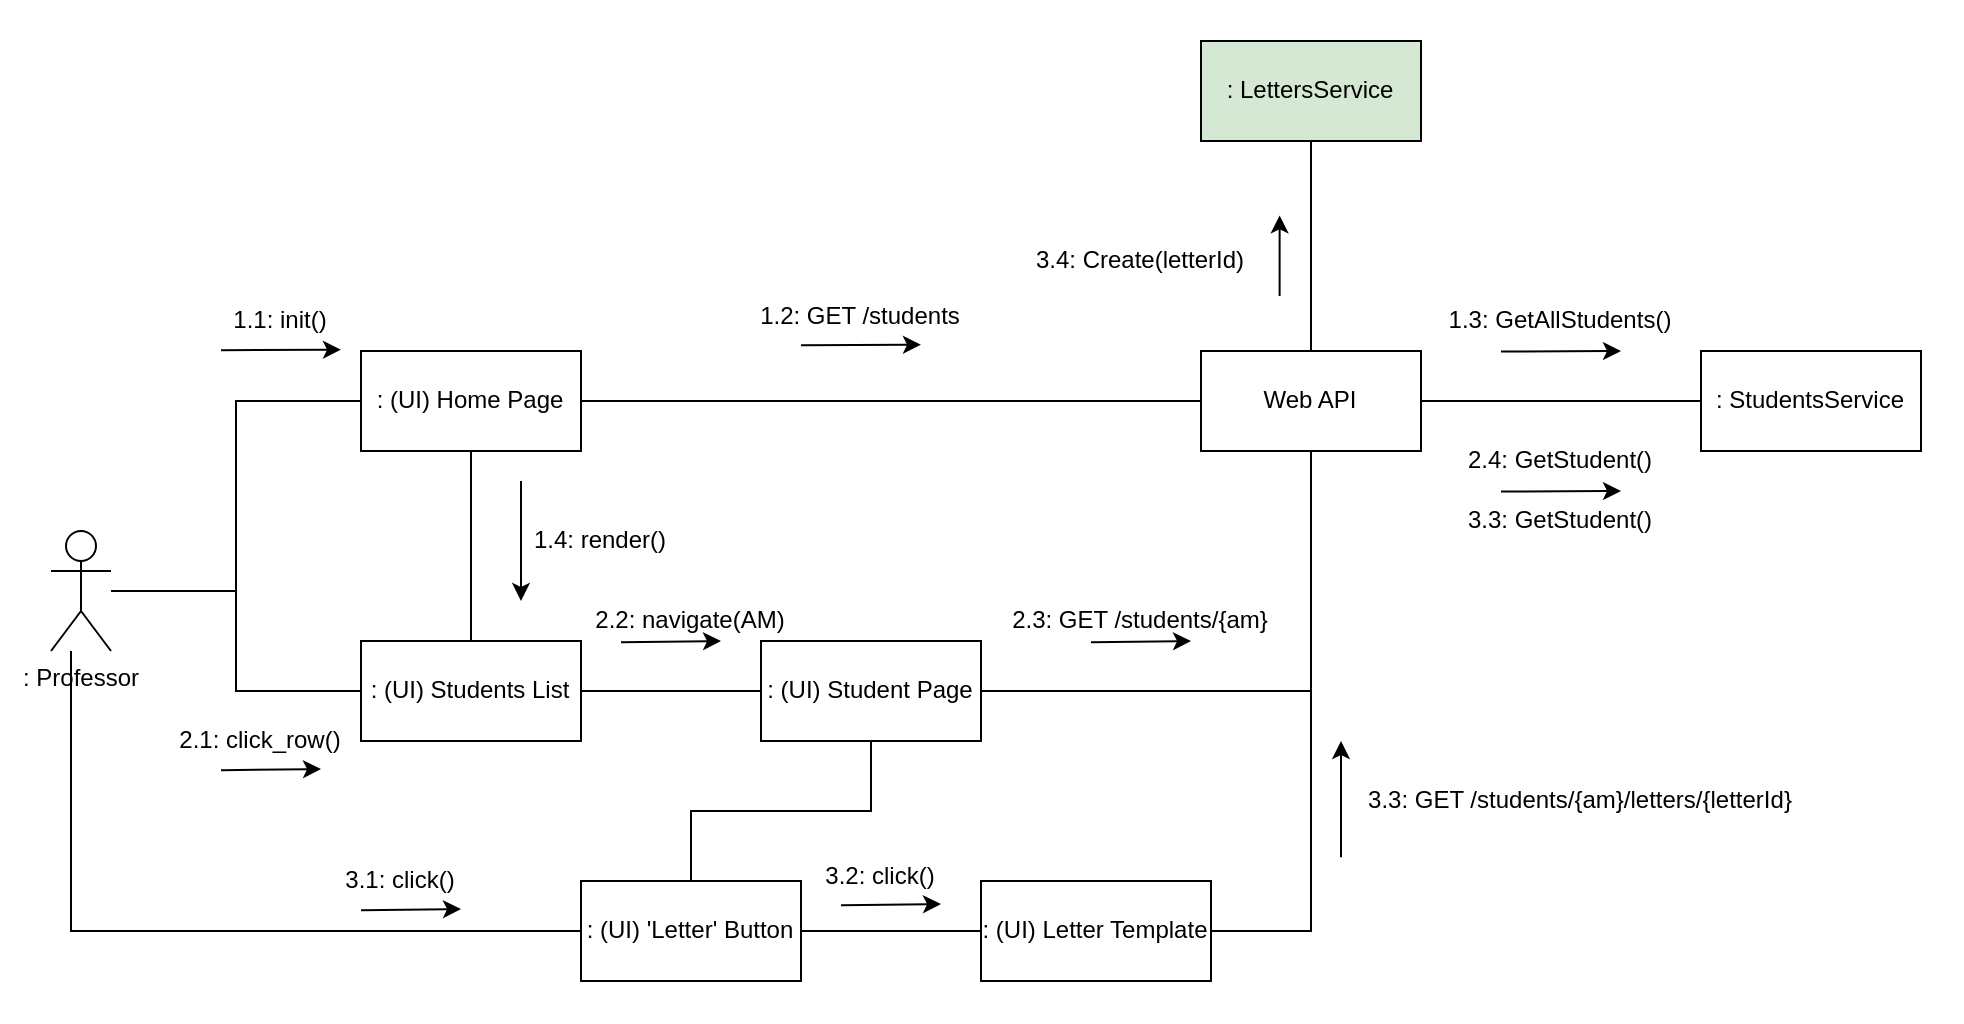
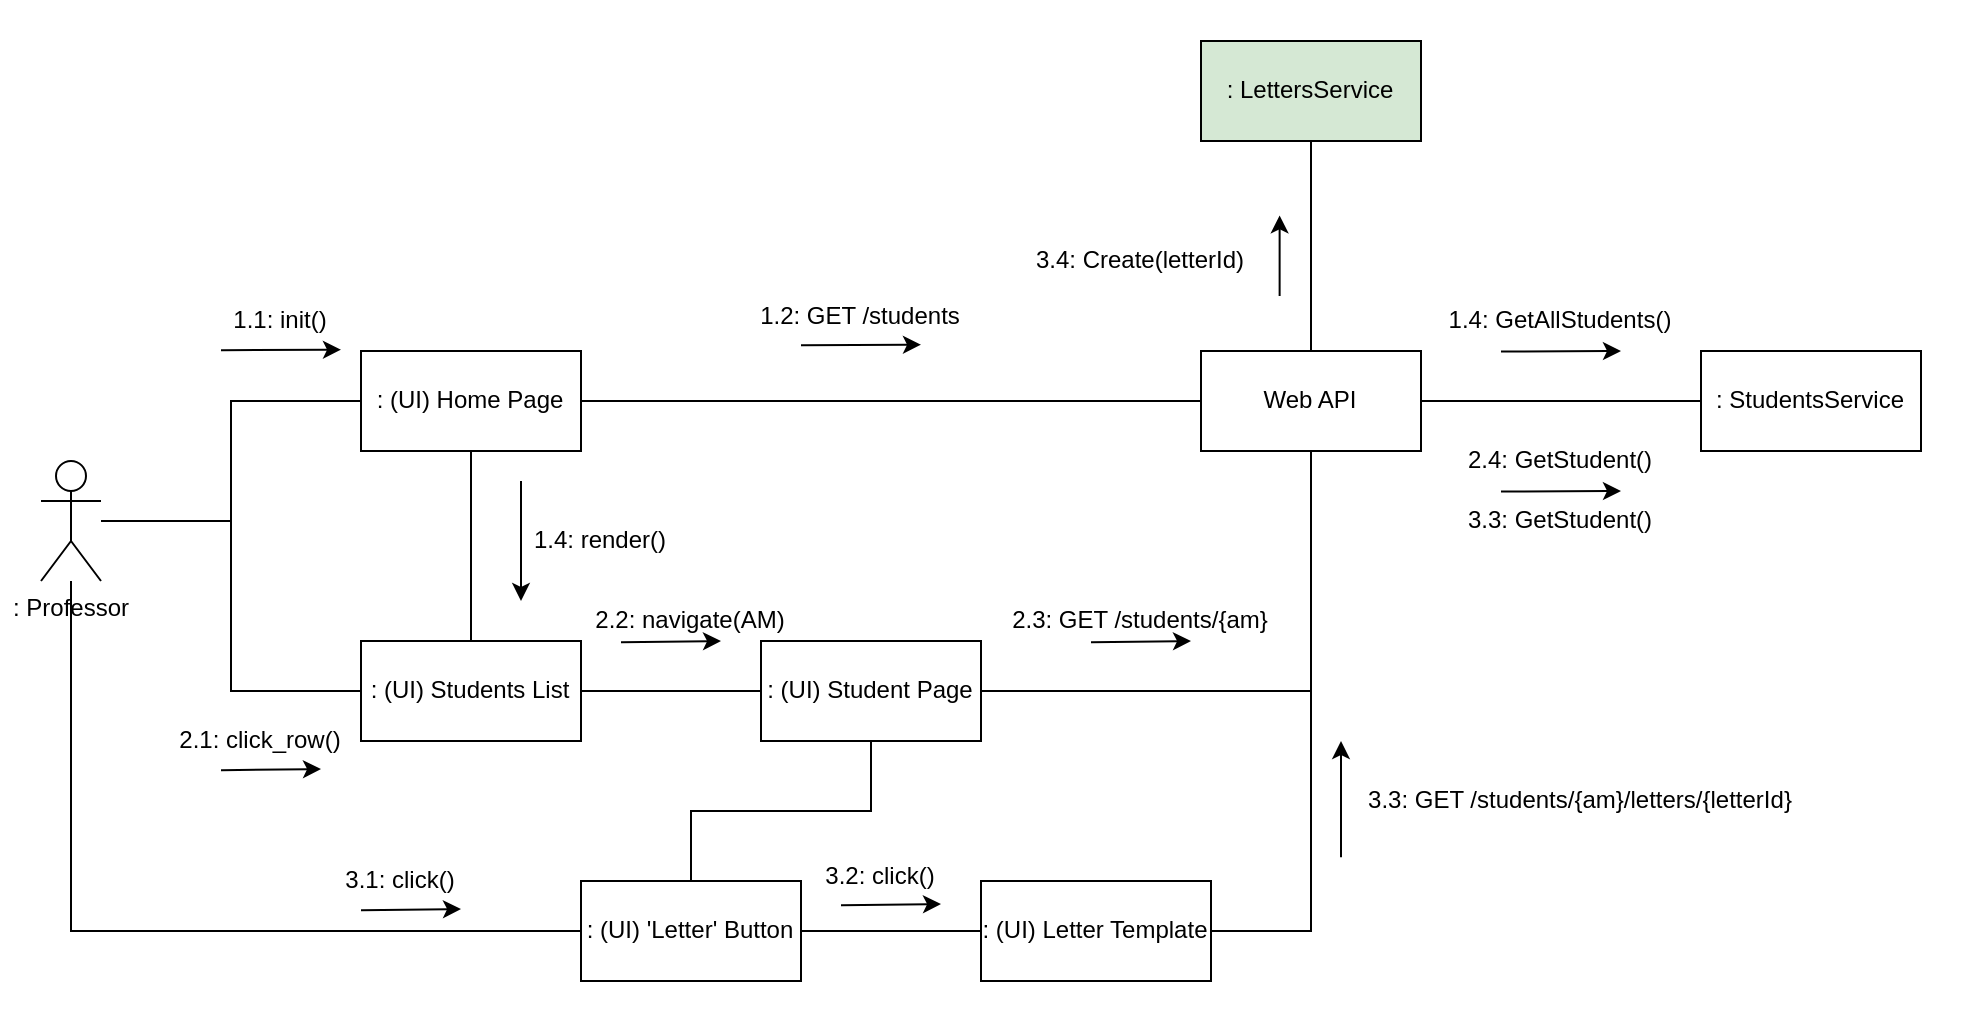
(1561, 321) -> (1561, 321)
(81, 591) -> (71, 521)
